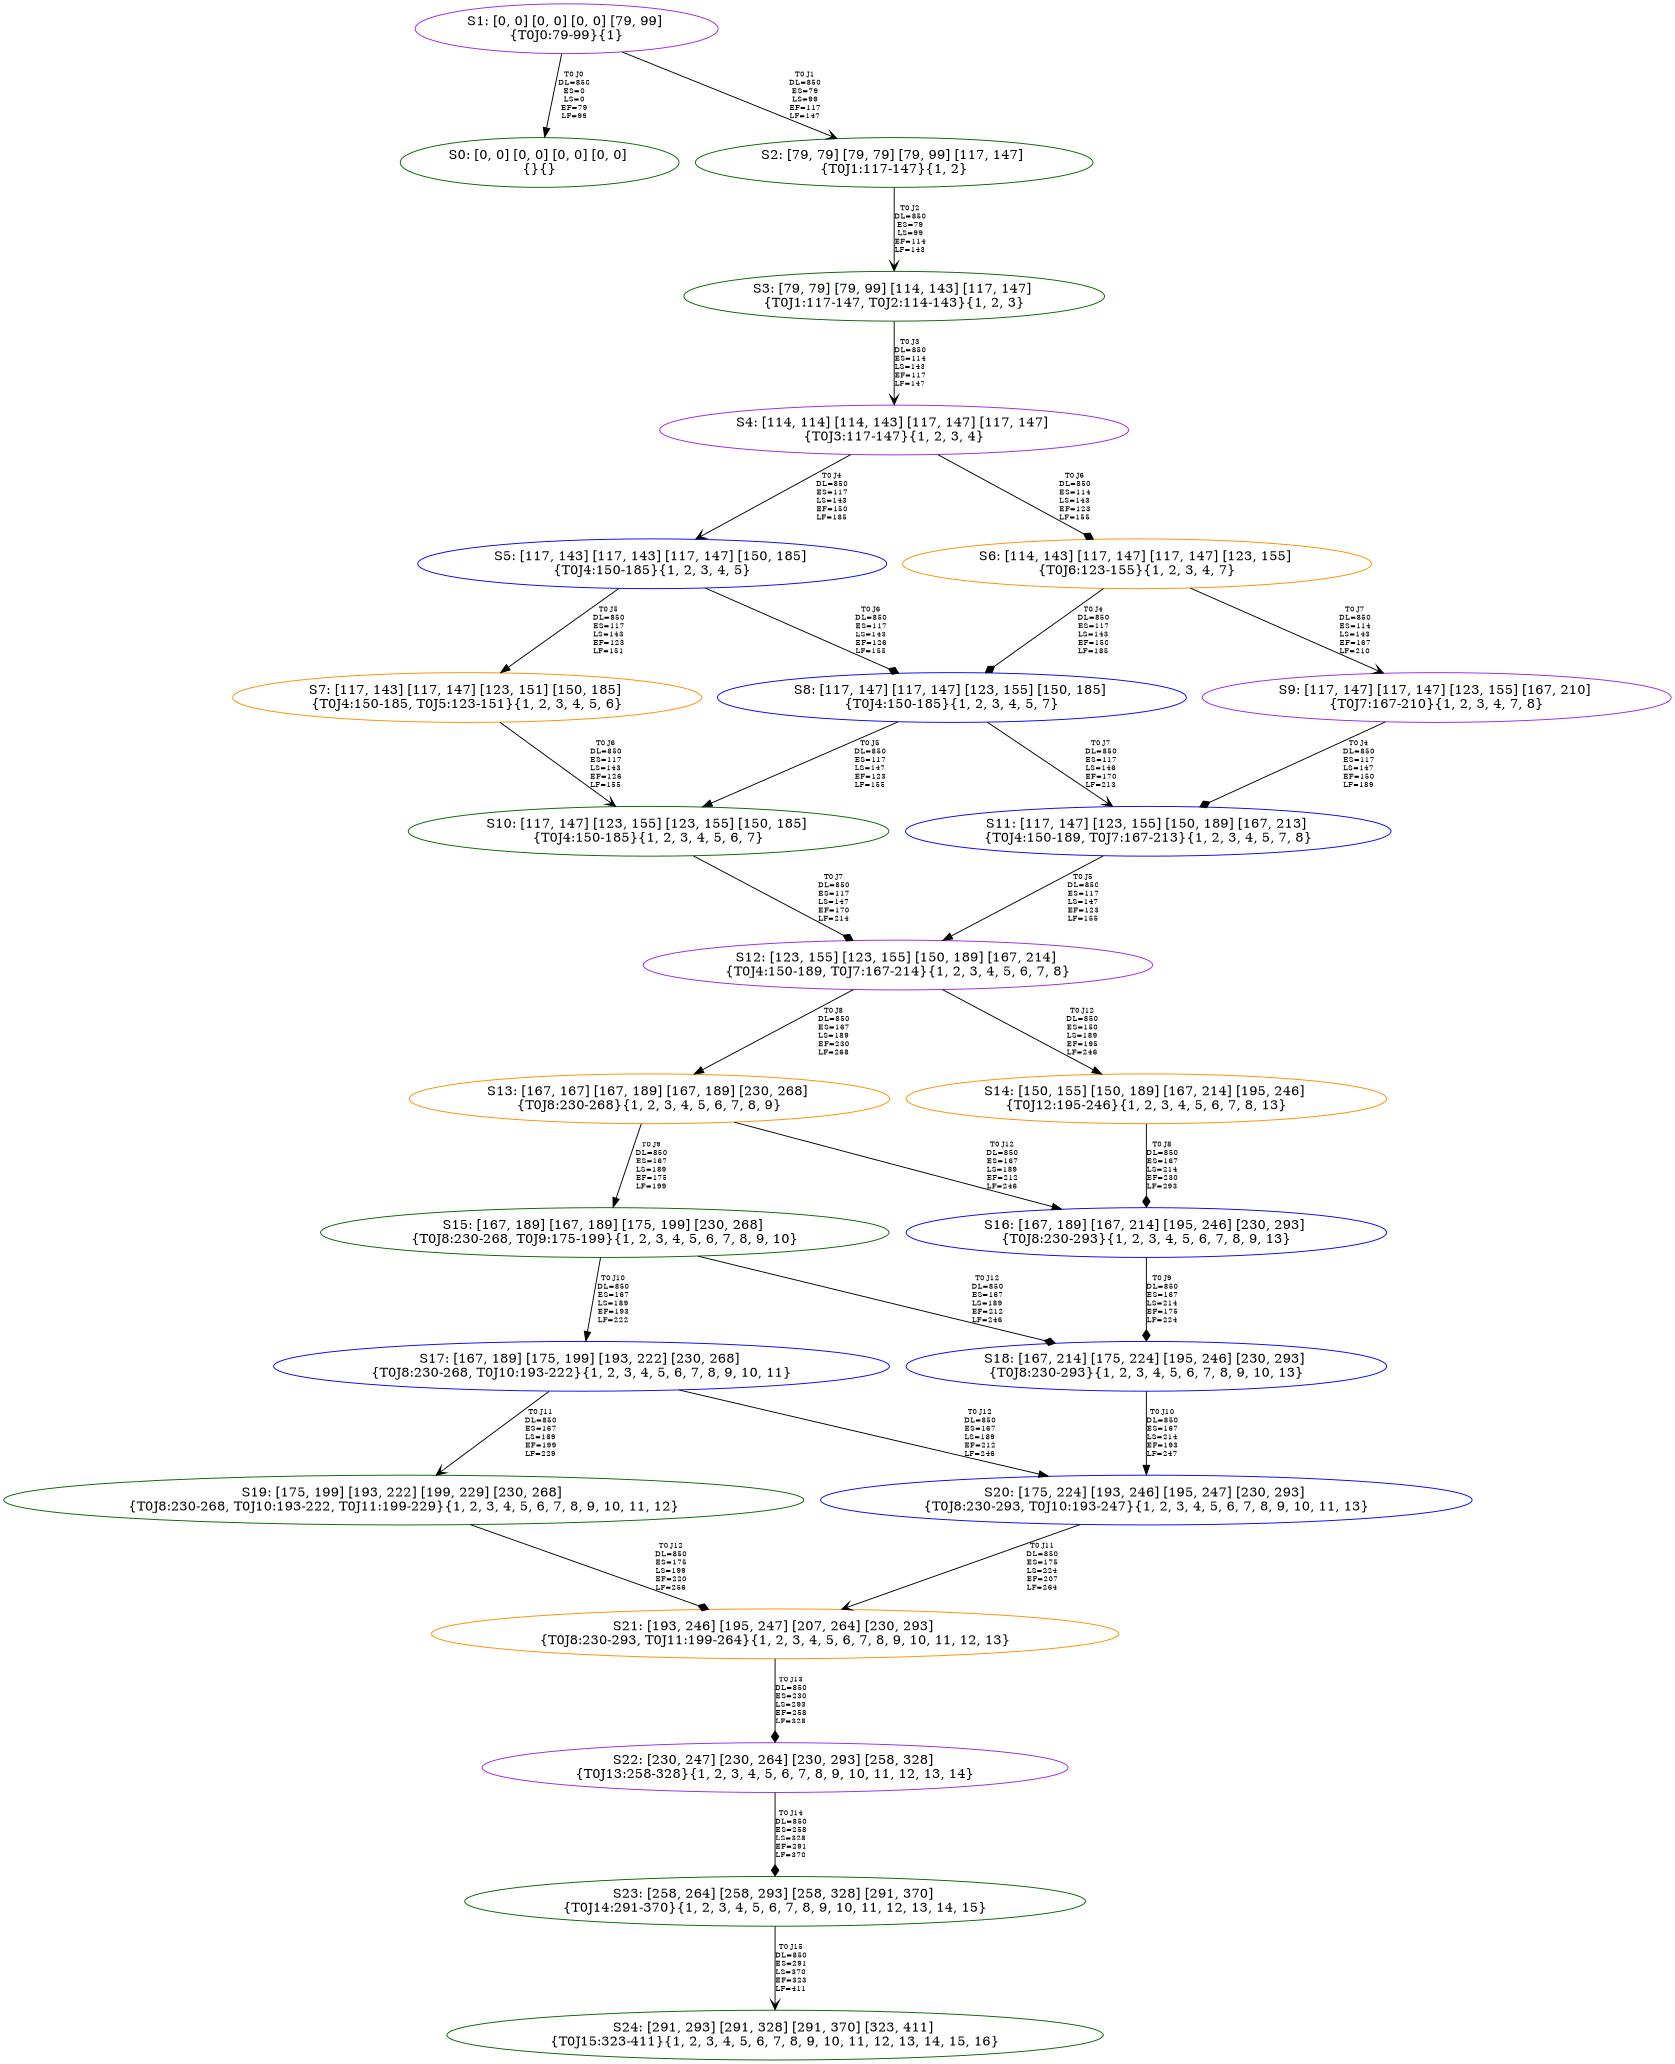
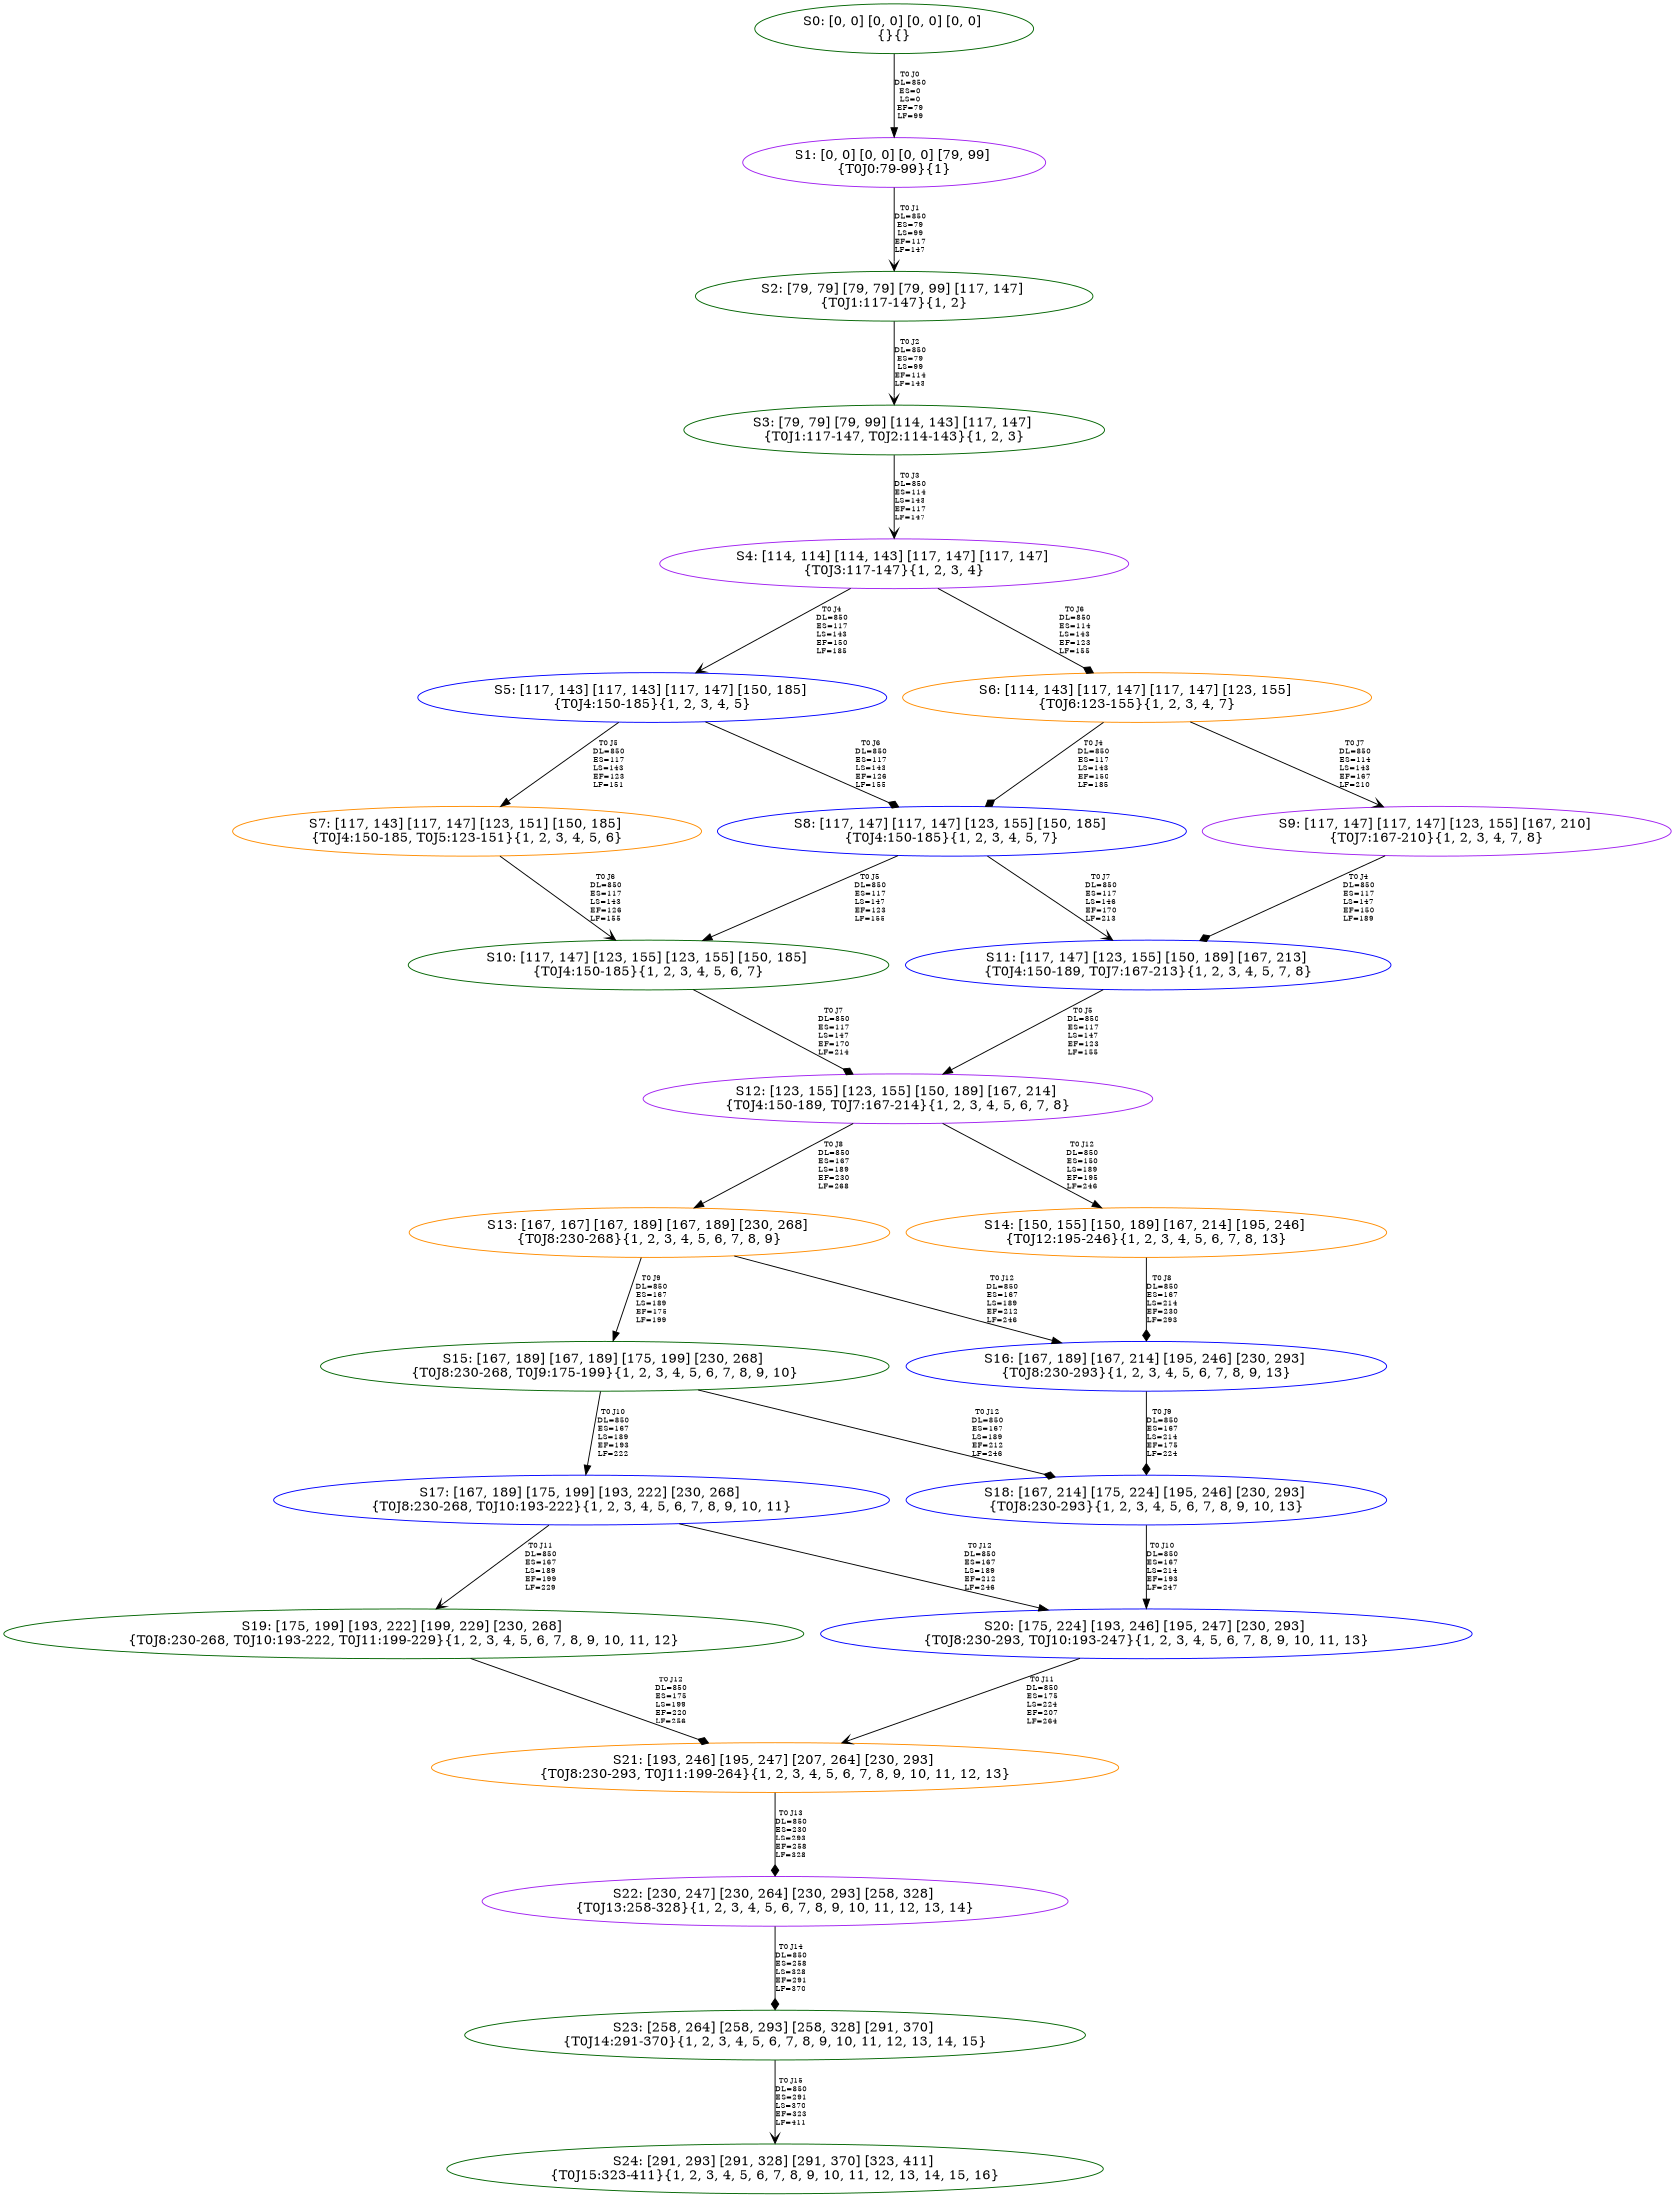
(554, 91) -> (894, 91)
